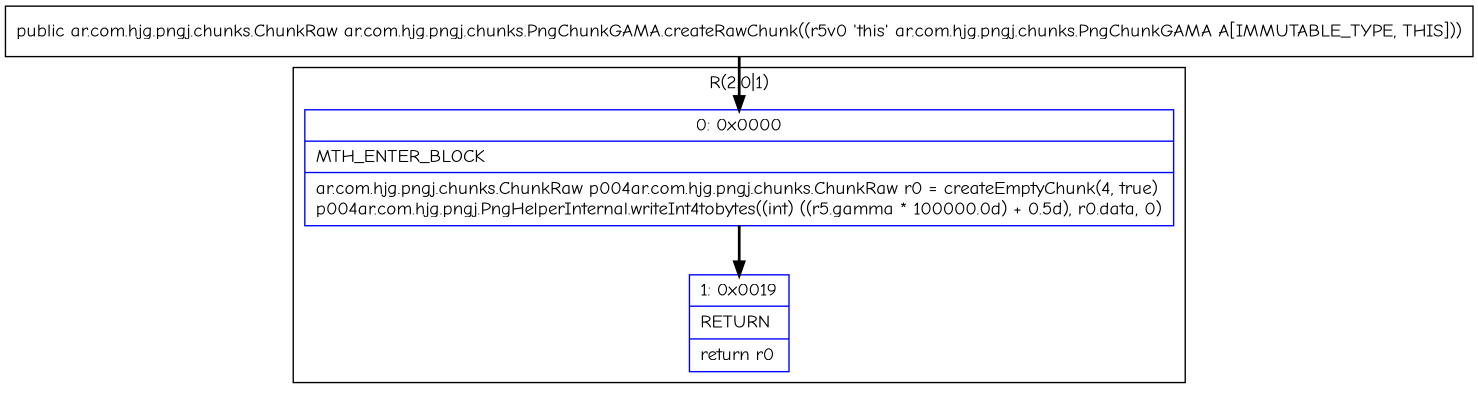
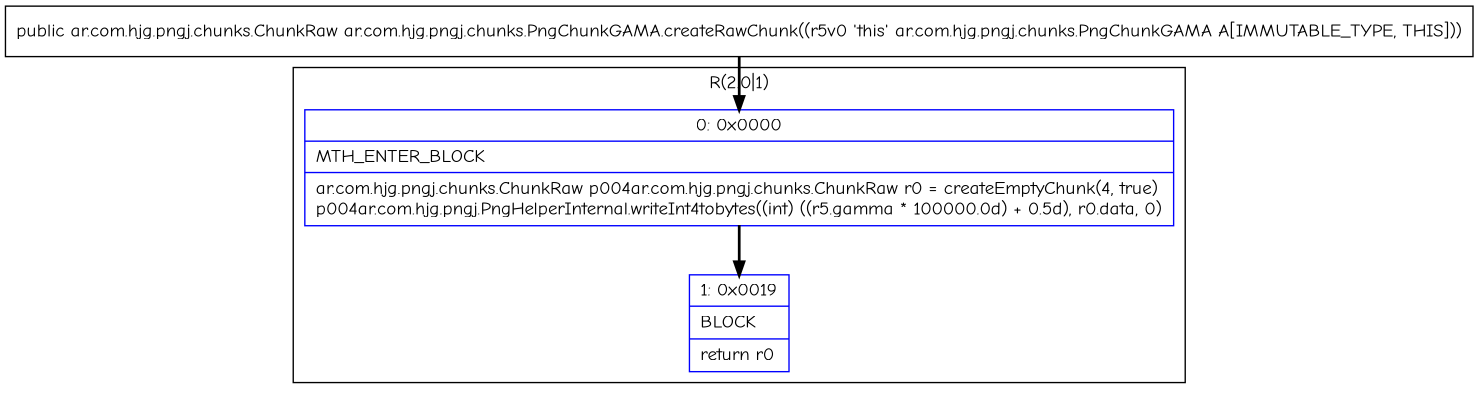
(736, 322) -> (728, 322)
